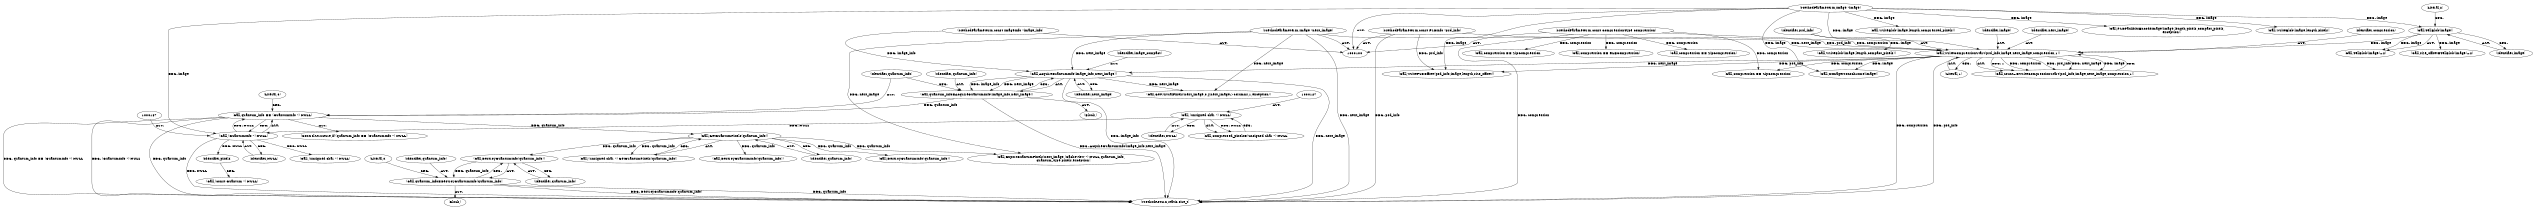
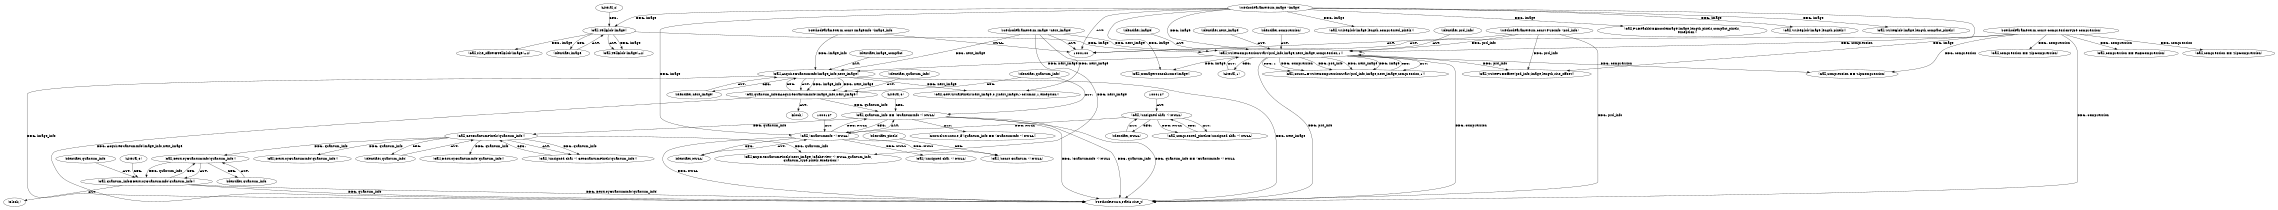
(1855, 38) -> (1613, 13)
(1224, 43) -> (999, 43)
(222, 145) -> (918, 149)
(1349, 176) -> none
